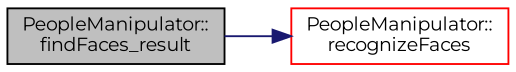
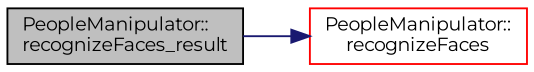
(116, 36) -> (125, 36)
